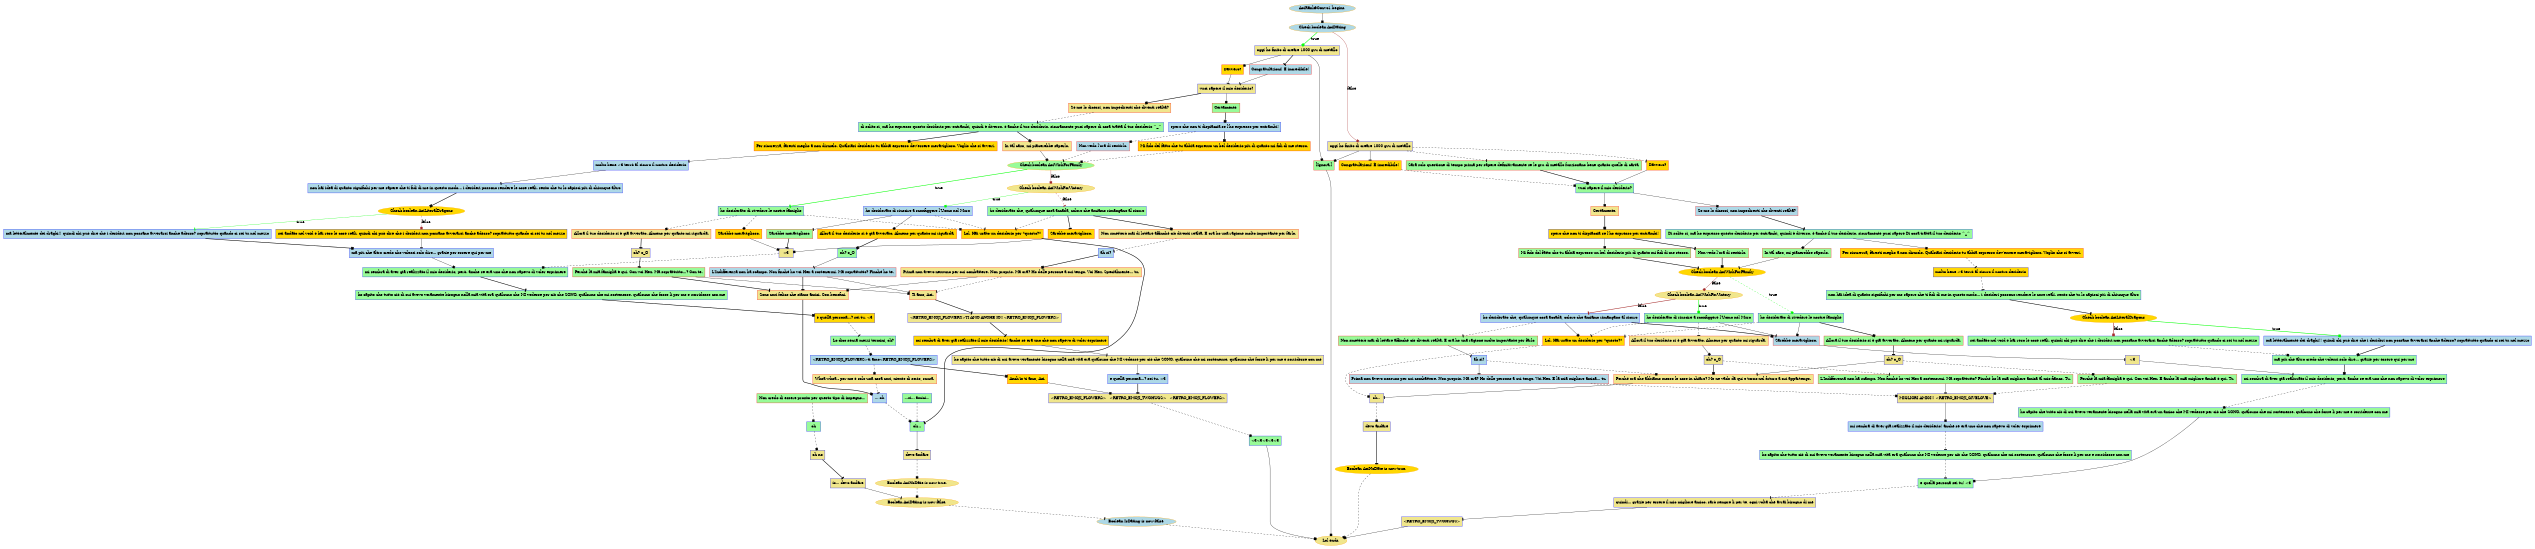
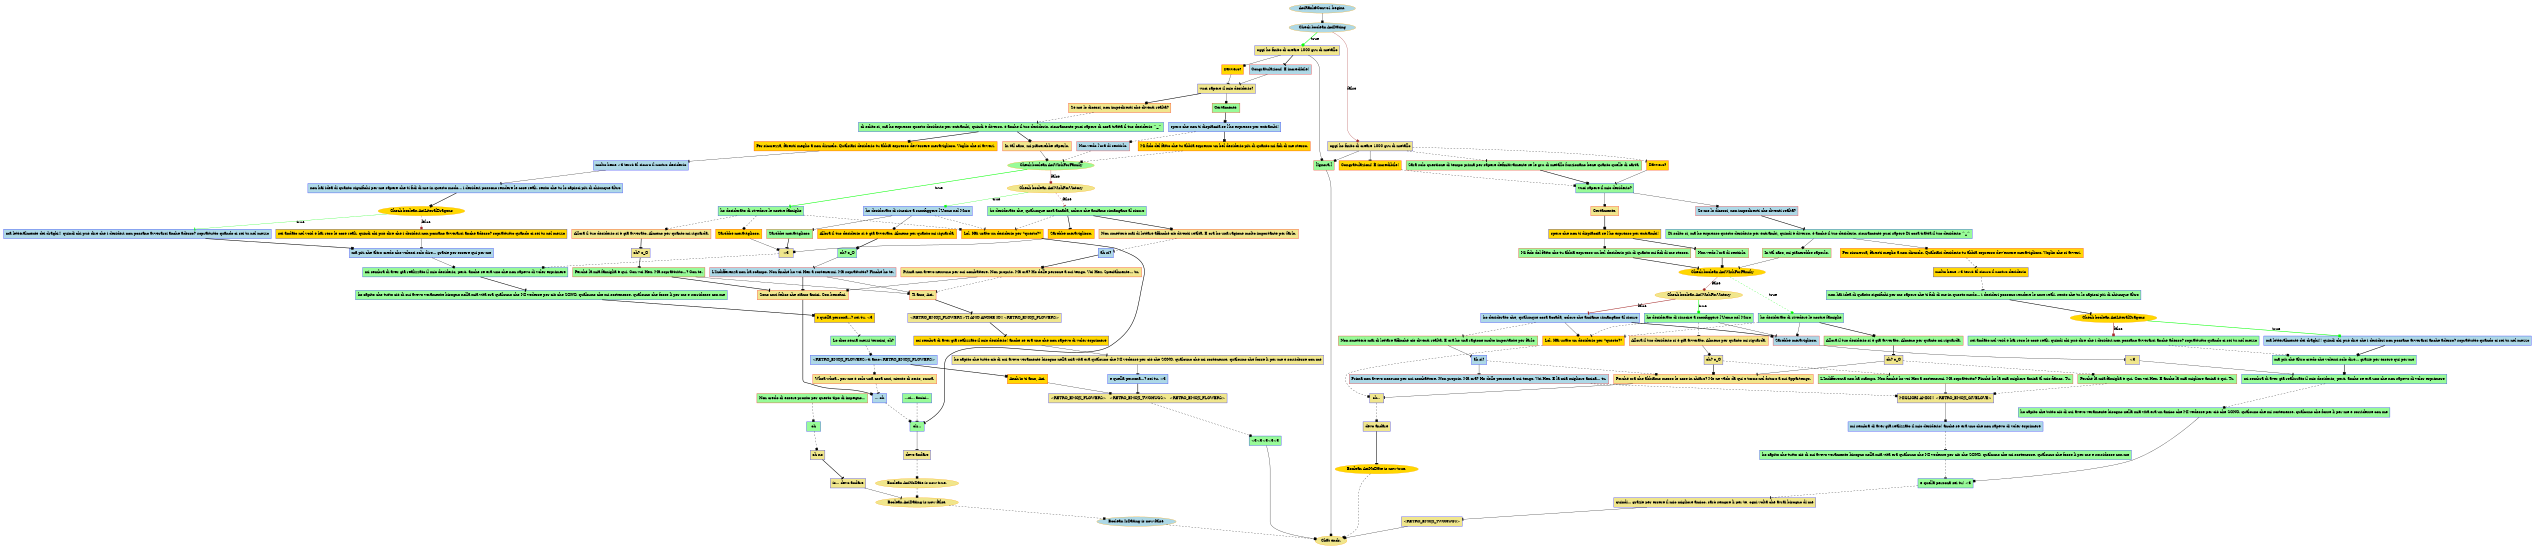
(1026, 512) -> (1026, 512)
(1331, 541) -> (1331, 541)
